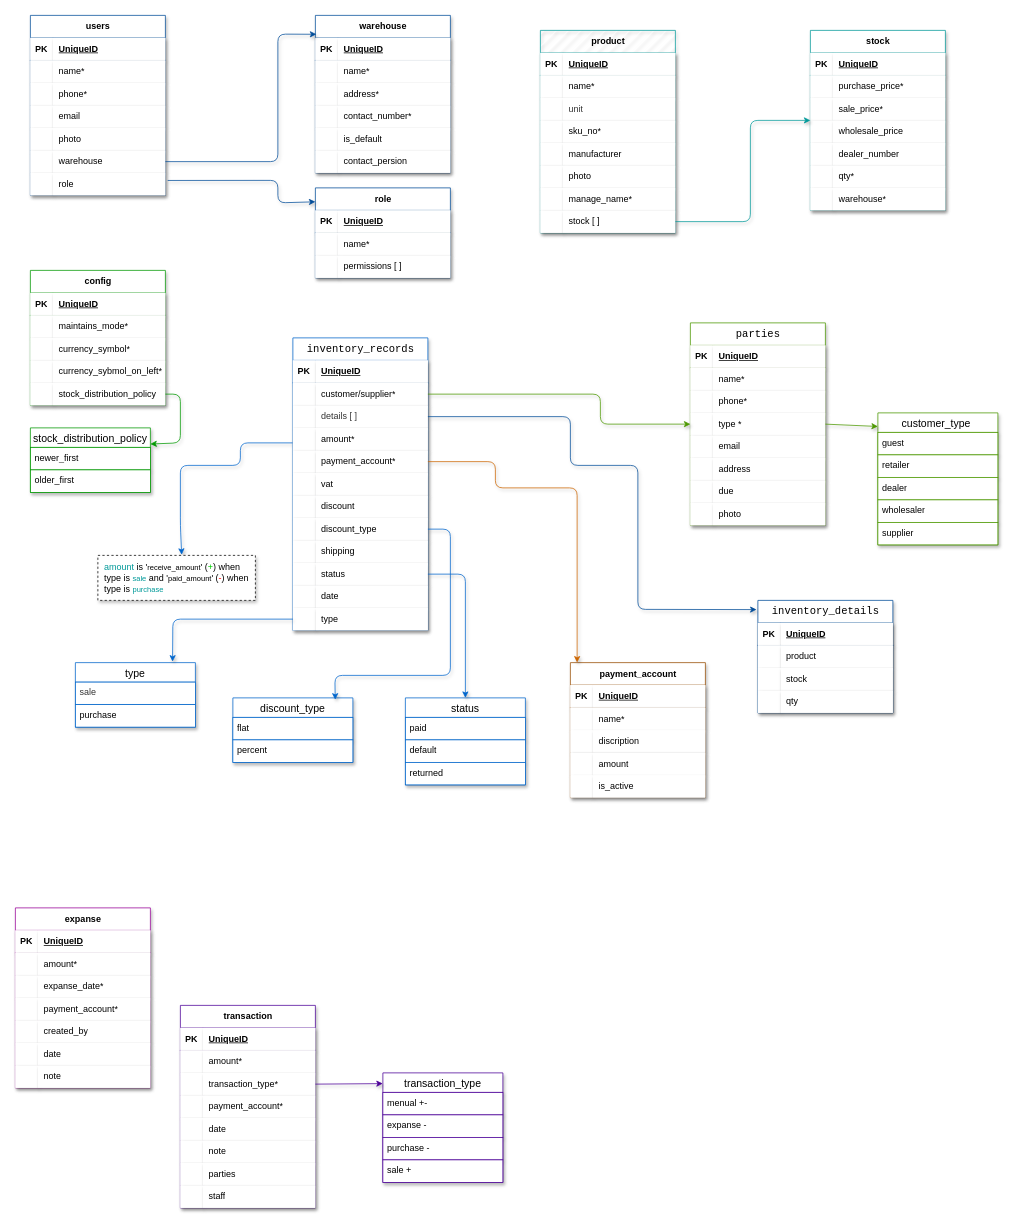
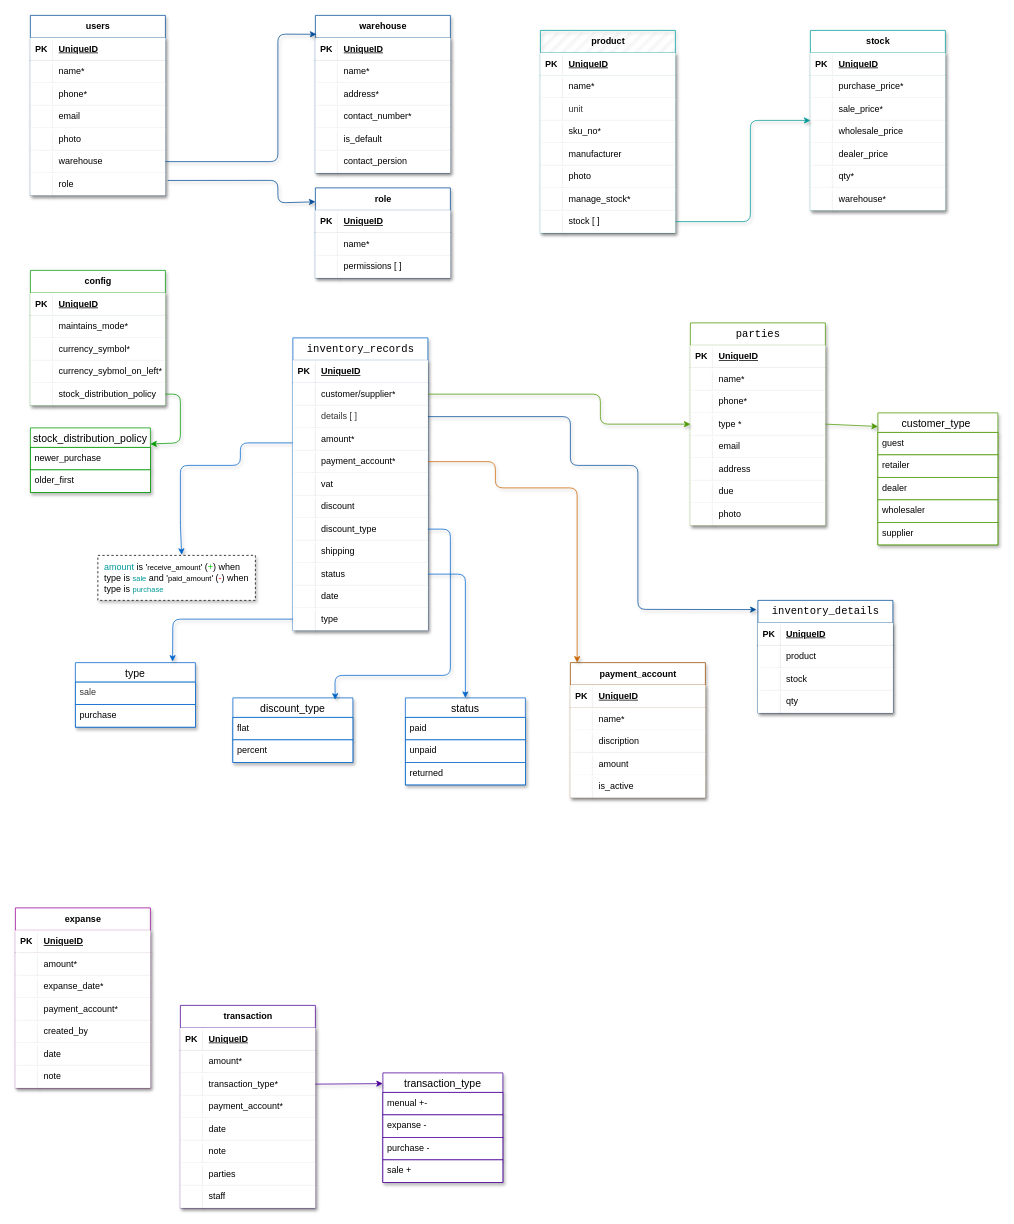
(870, 154) -> (867, 154)
(599, 199) -> (602, 199)
(61, 458) -> (70, 458)
(426, 751) -> (424, 751)
